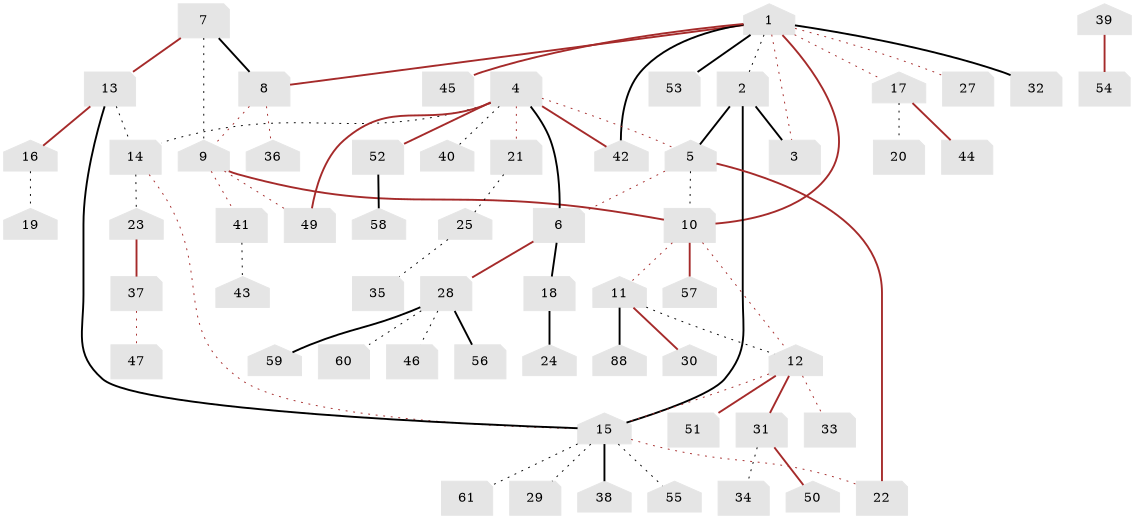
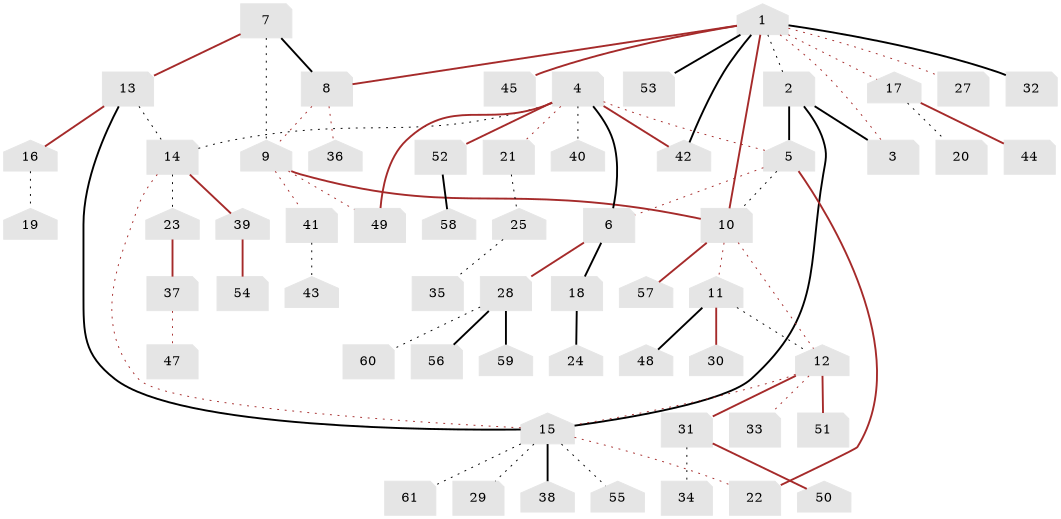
none -> (210, 194)
(412, 362) -> none
(620, 362) -> (646, 362)
